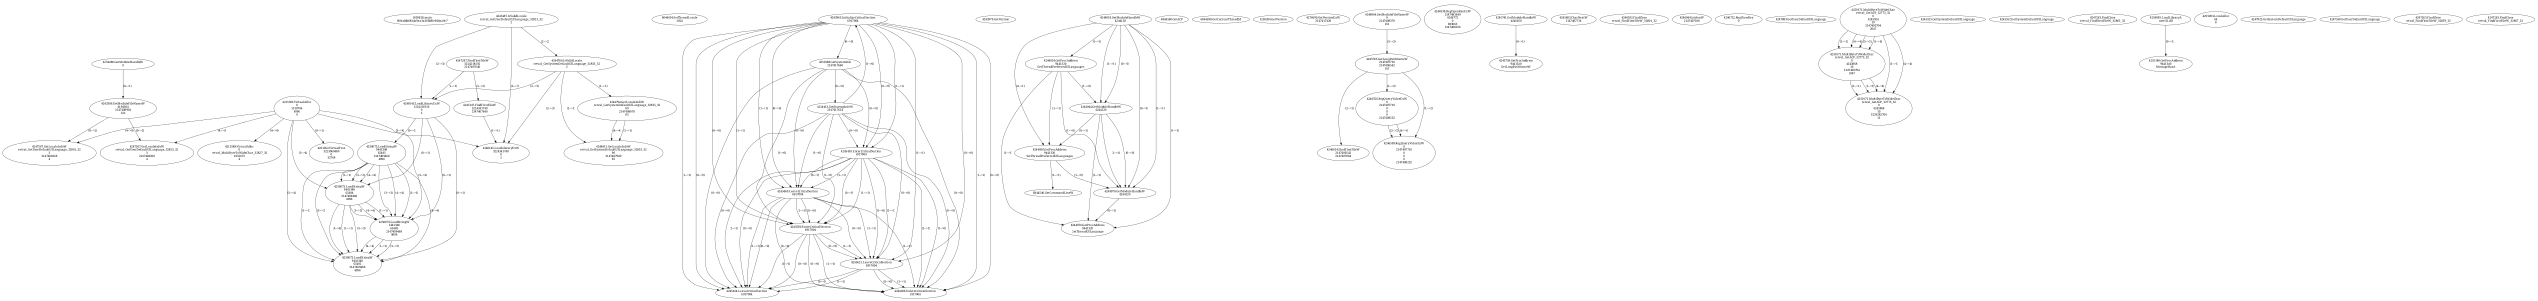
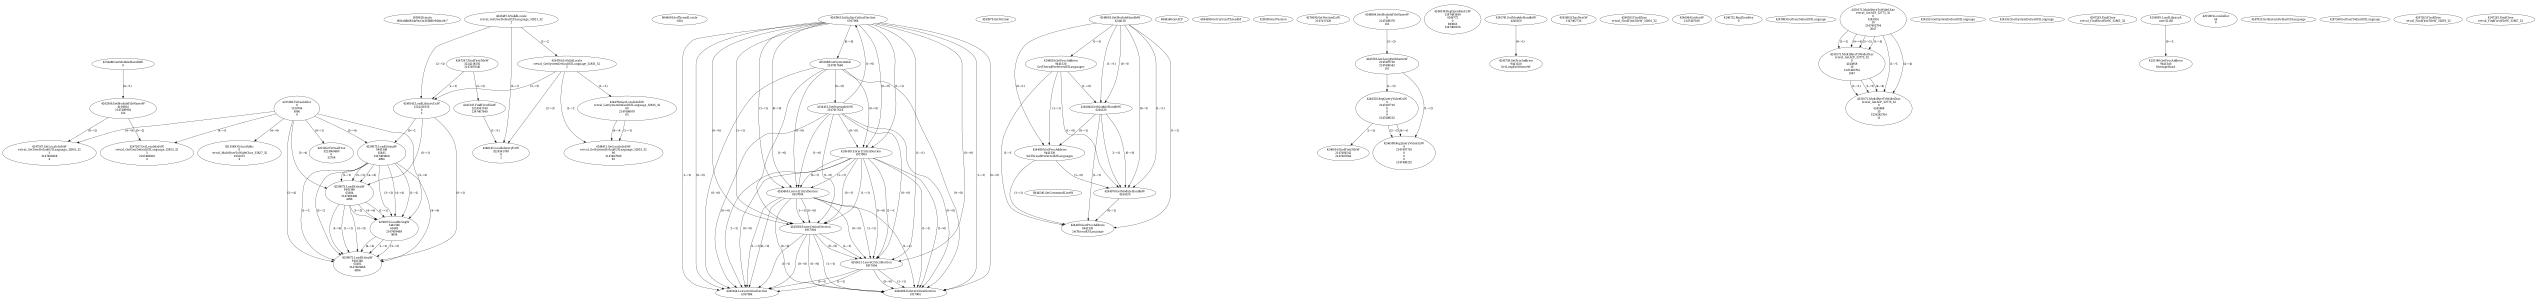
(1341, 102) -> (1362, 134)
(393, 131) -> (340, 128)
(1052, 174) -> (1013, 204)
(442, 175) -> none
